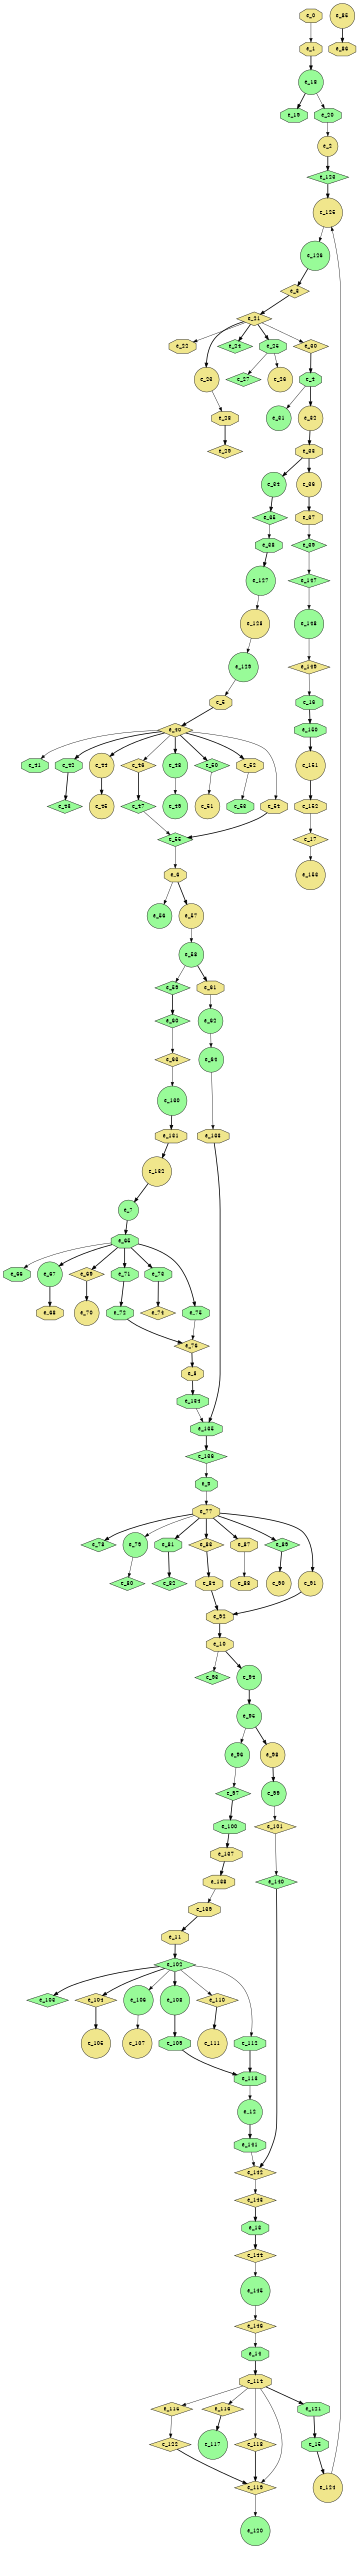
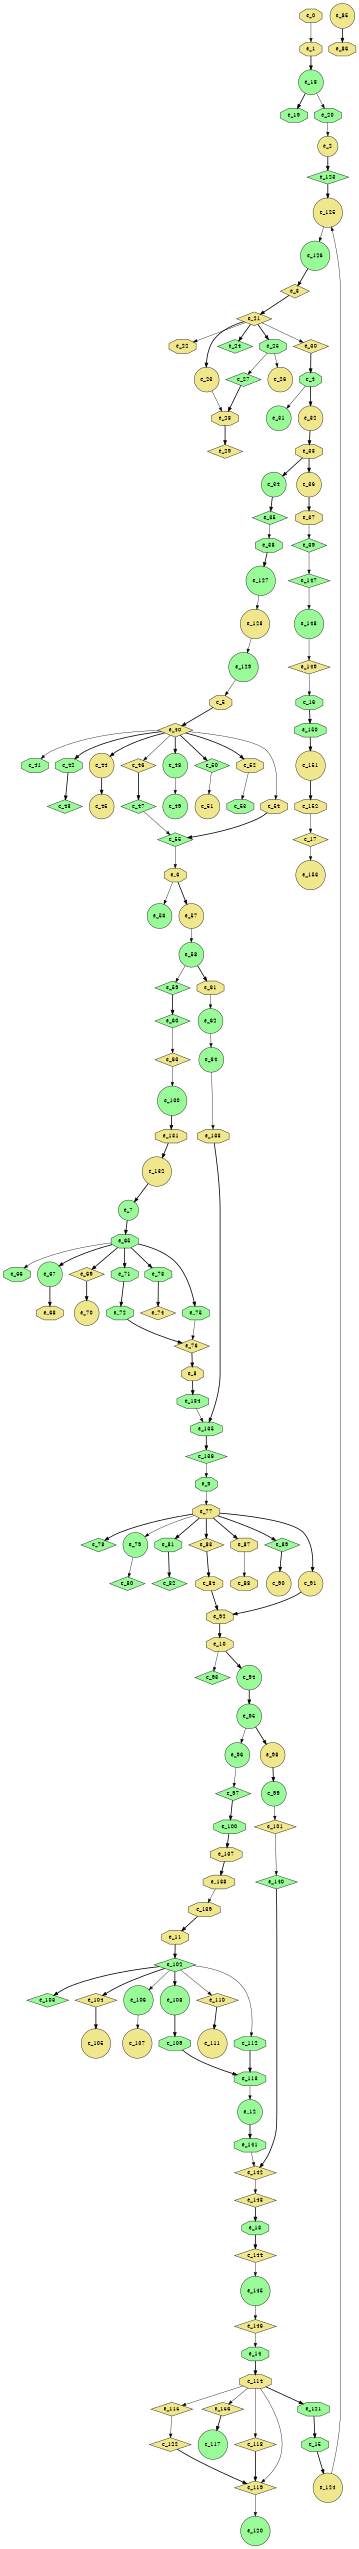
none -> (235, 397)
(223, 2409) -> (223, 2409)
